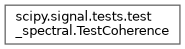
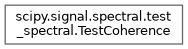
(93, 25) -> (94, 25)
